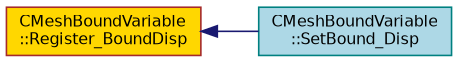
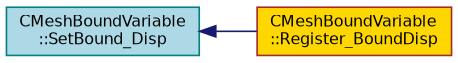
(238, 31) -> (237, 31)
